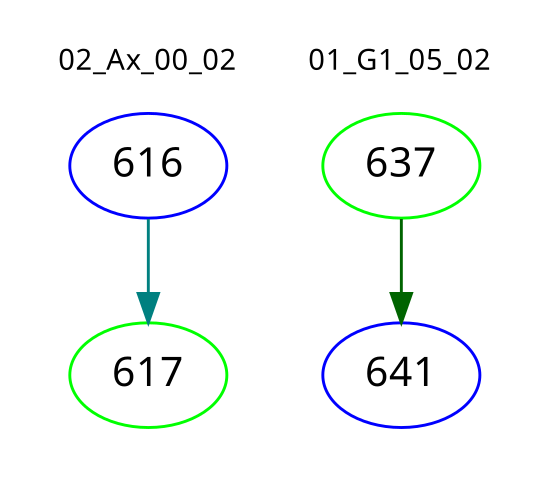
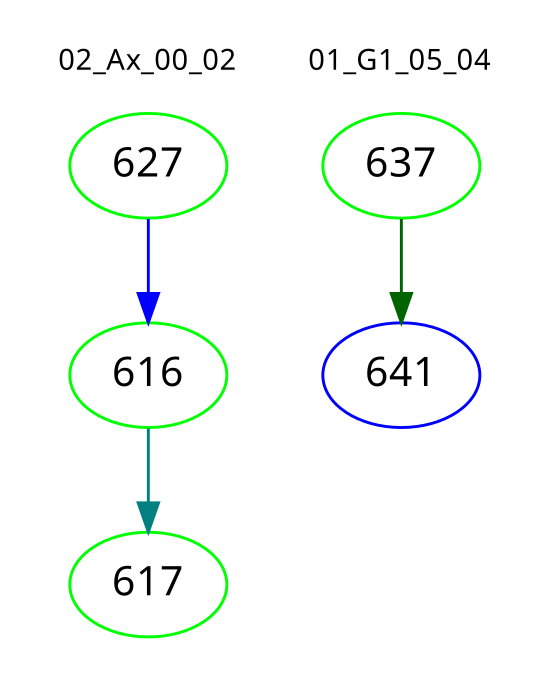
(401, 63) -> (401, 63)
(148, 166) -> (148, 375)
none -> (148, 166)
